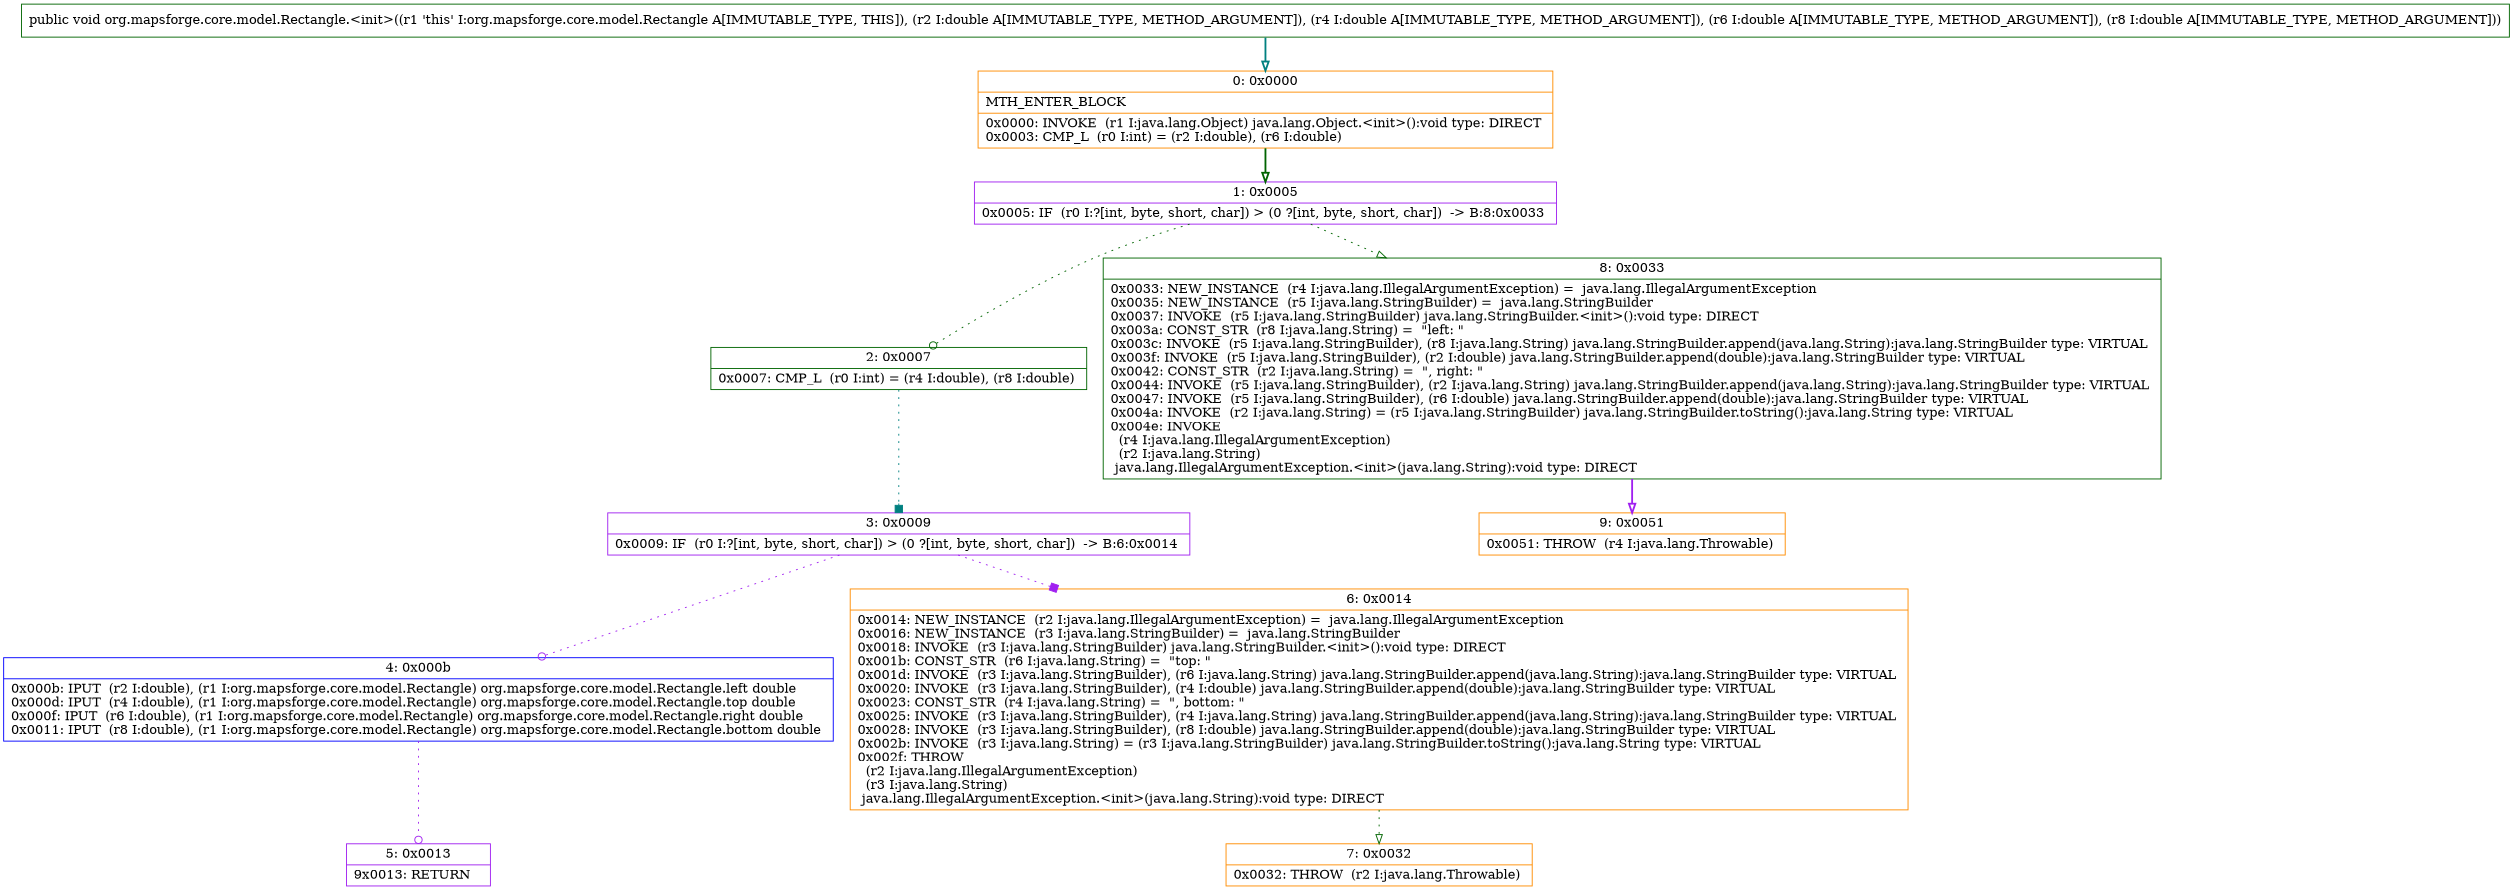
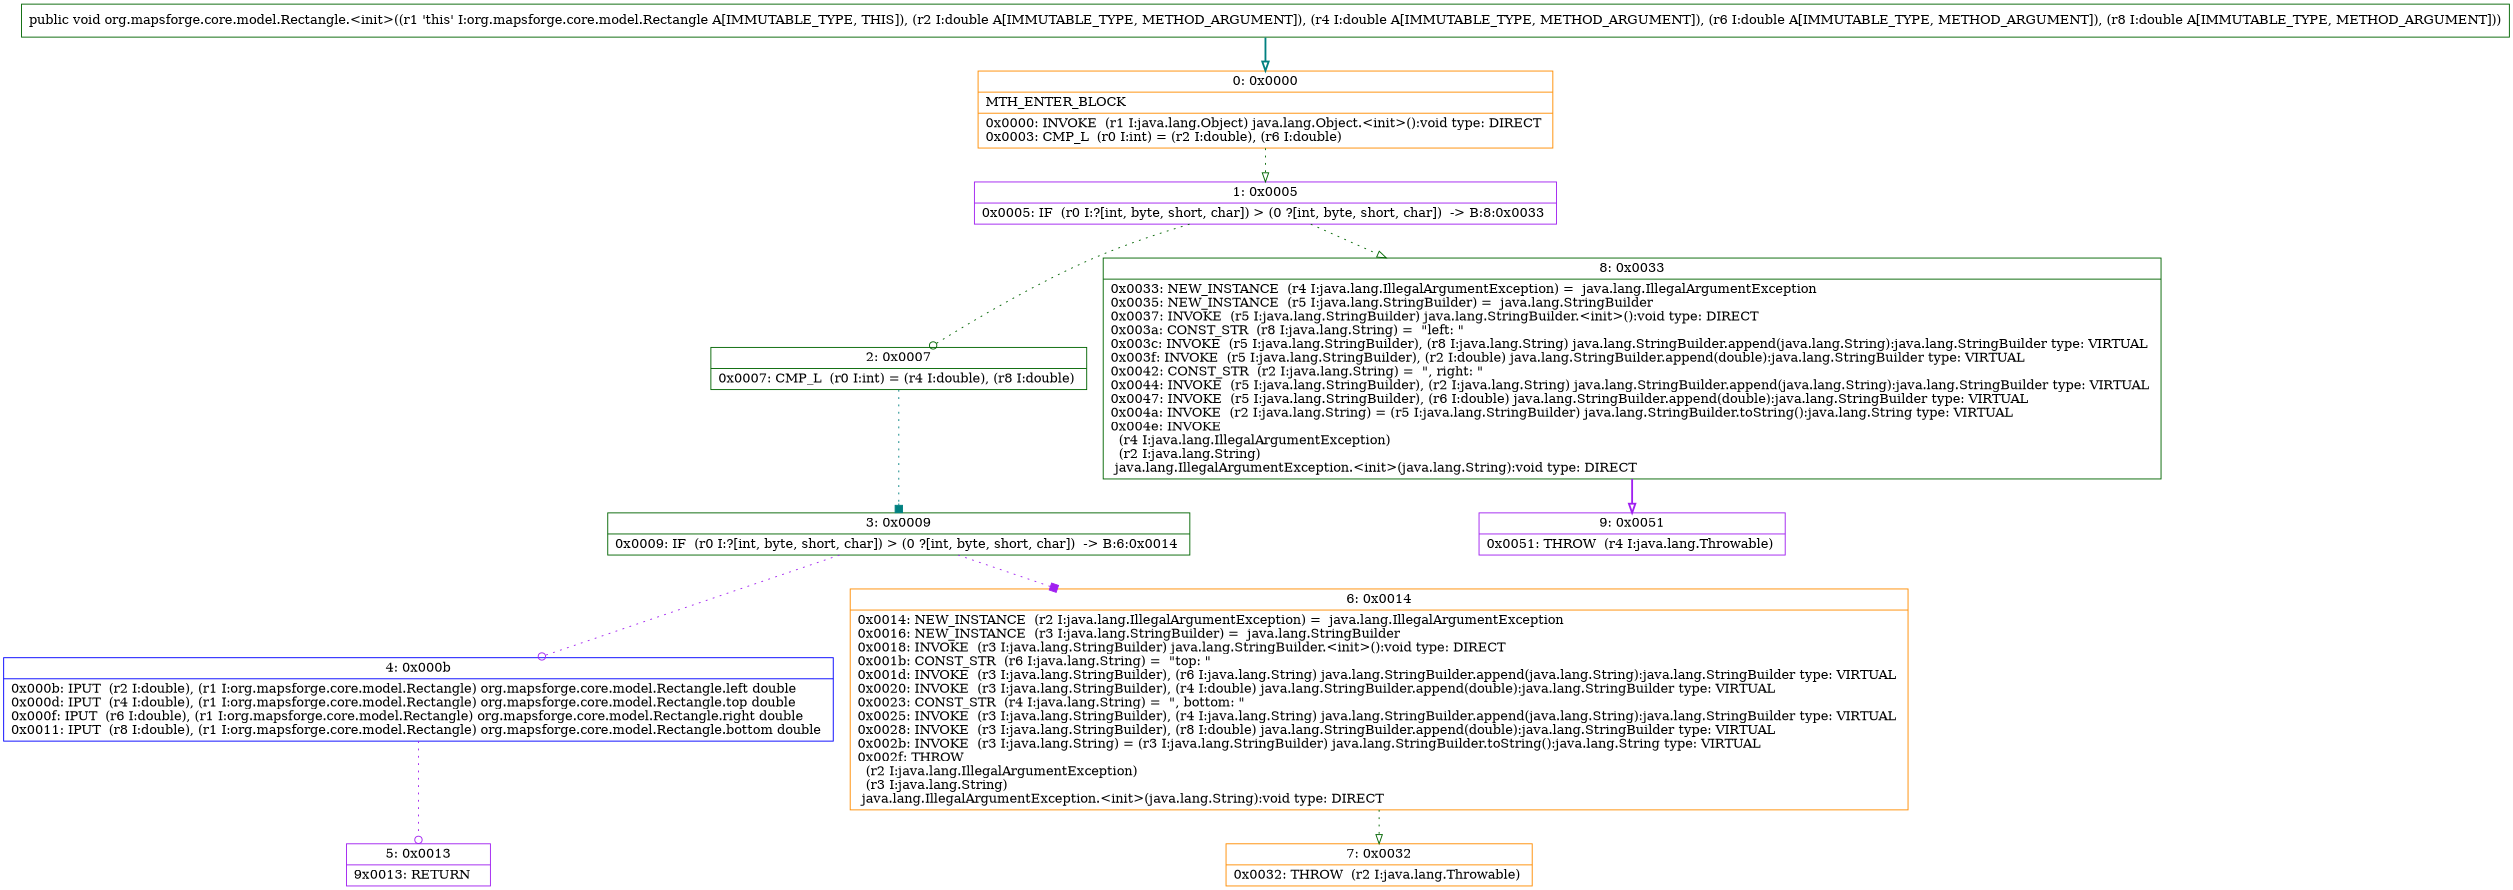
(1265, 160) -> (1265, 160)
(899, 534) -> (899, 534)
(1632, 534) -> (1632, 534)
